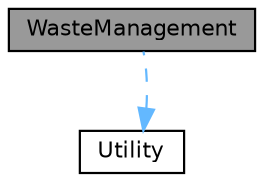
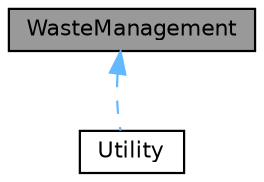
(147, 80) -> (117, 102)
